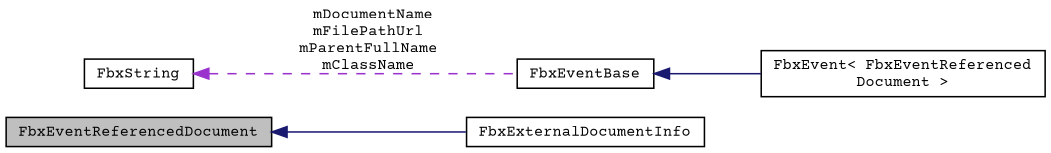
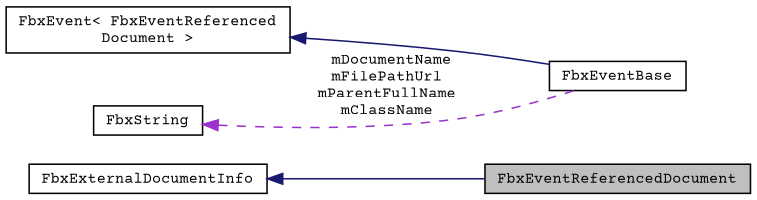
(715, 74) -> (428, 48)
(376, 132) -> (384, 179)
